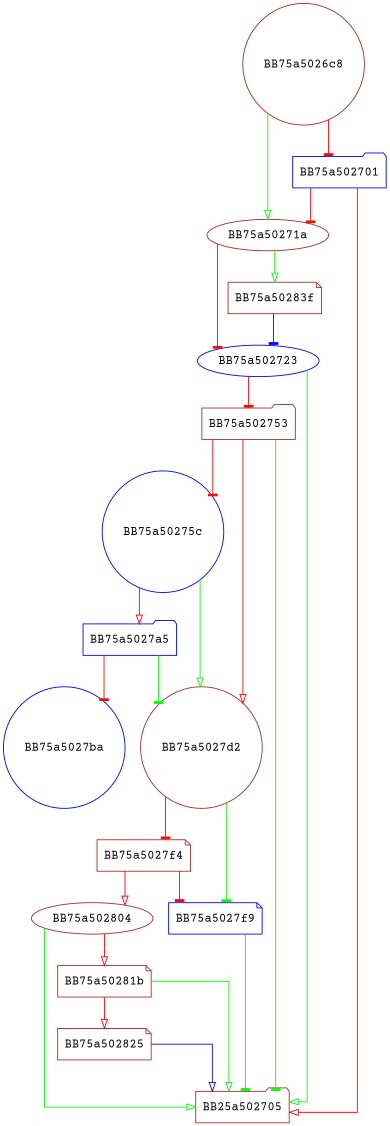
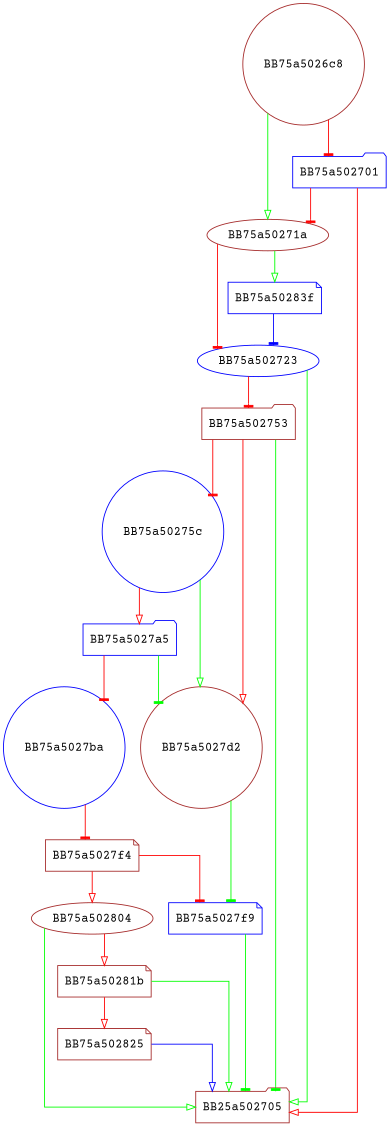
(275, 298) -> (275, 298)
(166, 816) -> (85, 820)
